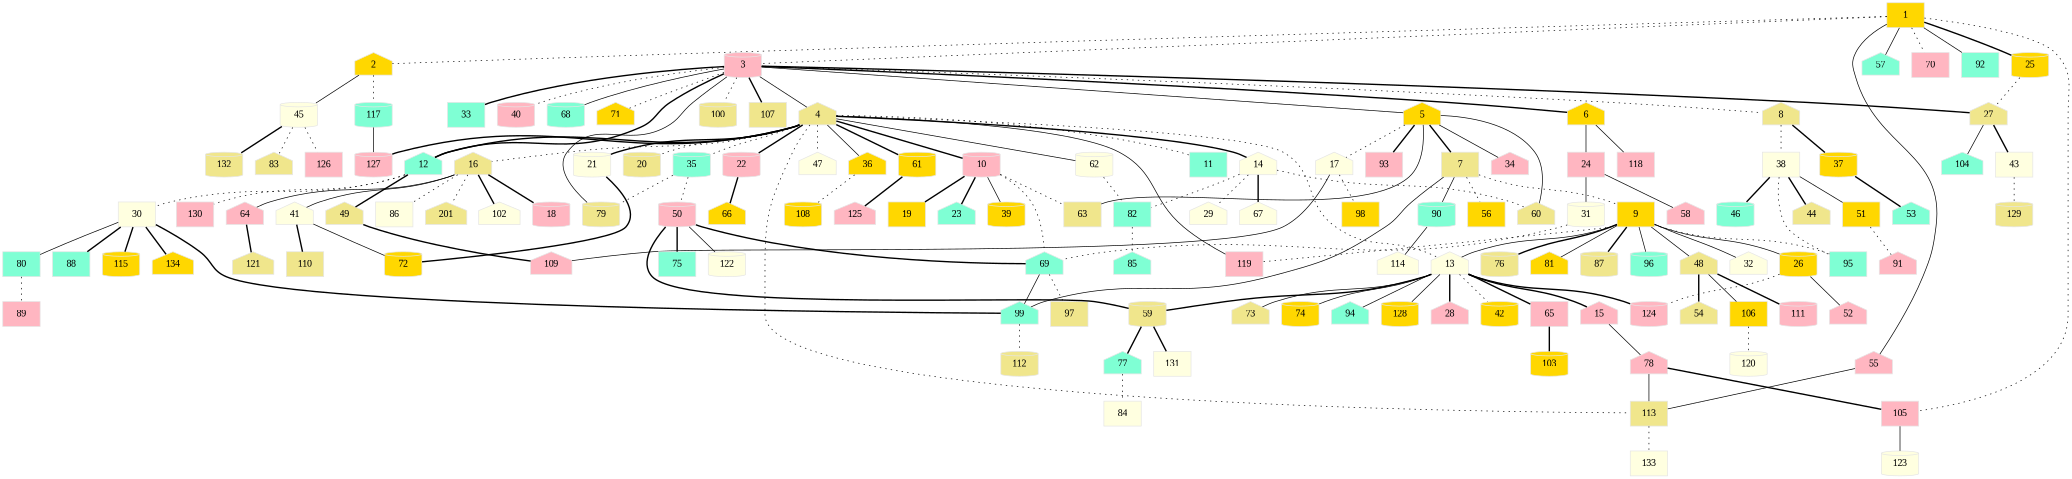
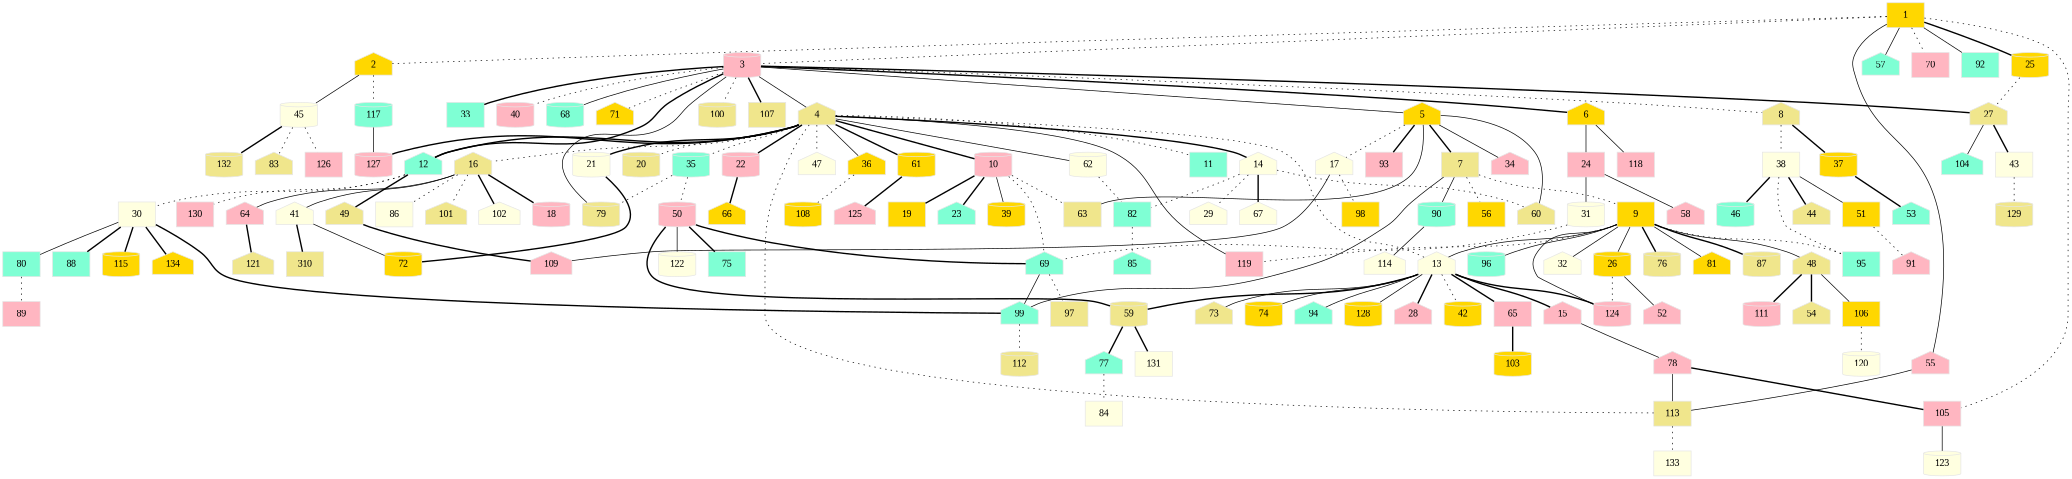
(446, 214) -> (446, 214)
none -> (1537, 253)
(305, 264) -> (305, 264)
